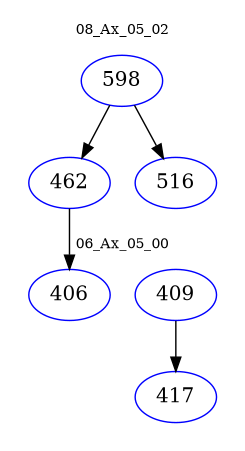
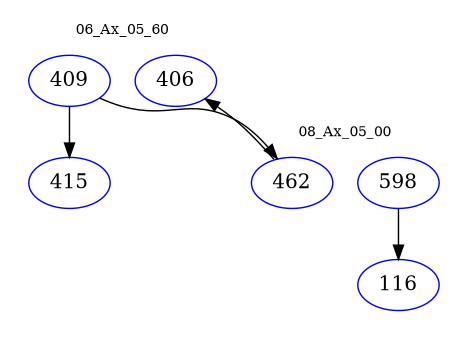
(123, 30) -> (345, 133)
(99, 125) -> (189, 109)
(176, 183) -> (398, 285)
(123, 245) -> (123, 30)
(176, 397) -> (69, 183)
